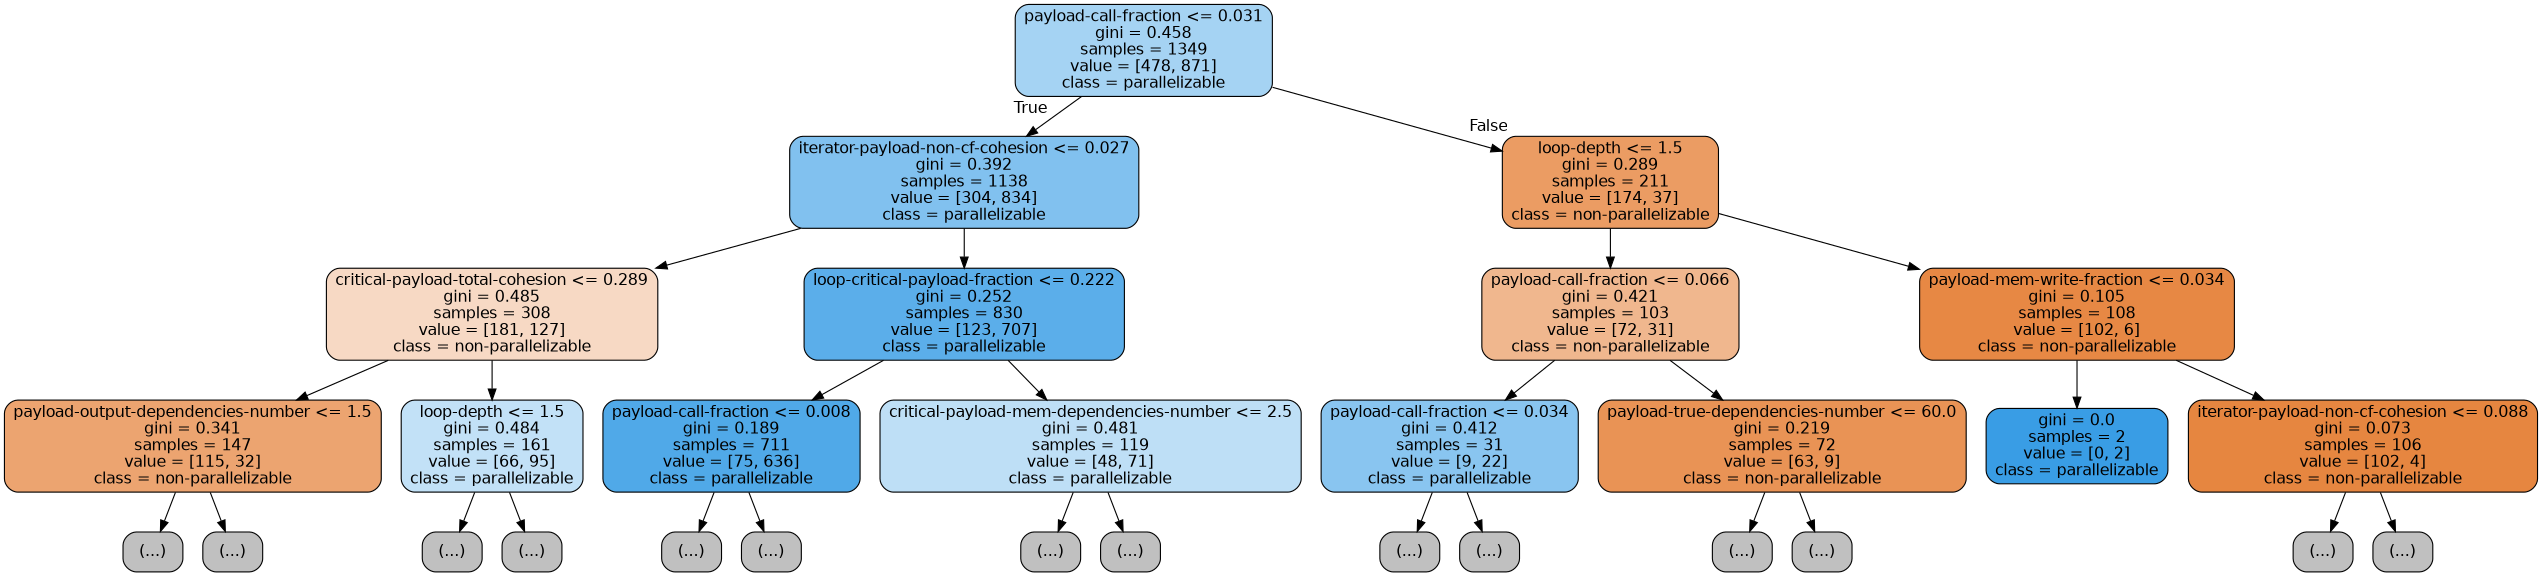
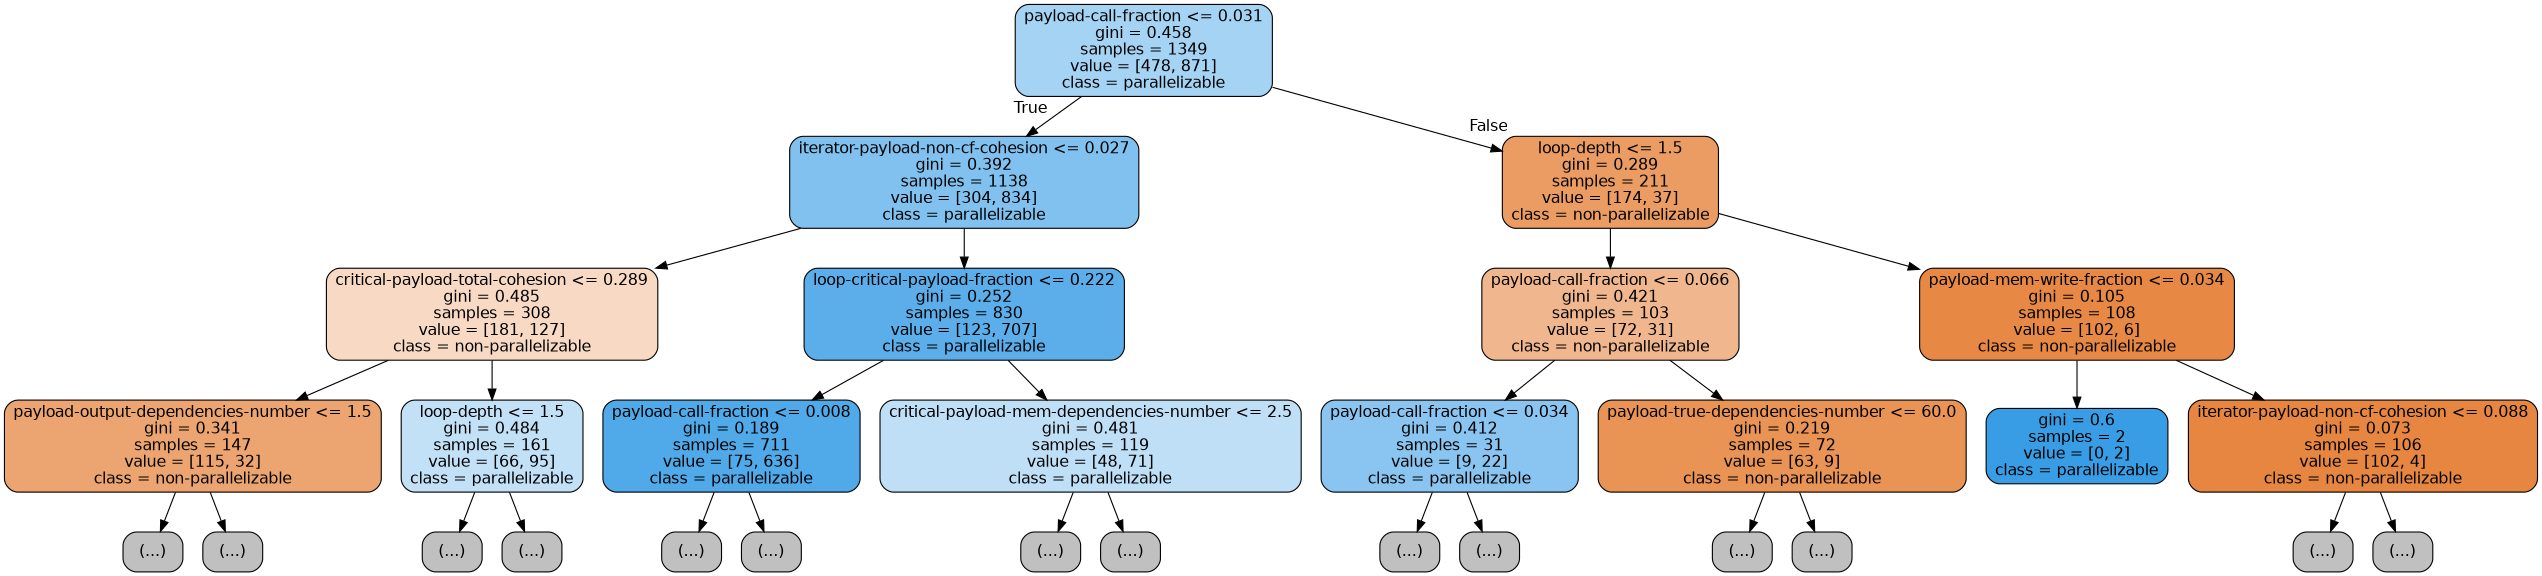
(2077, 446) -> (2077, 446)
